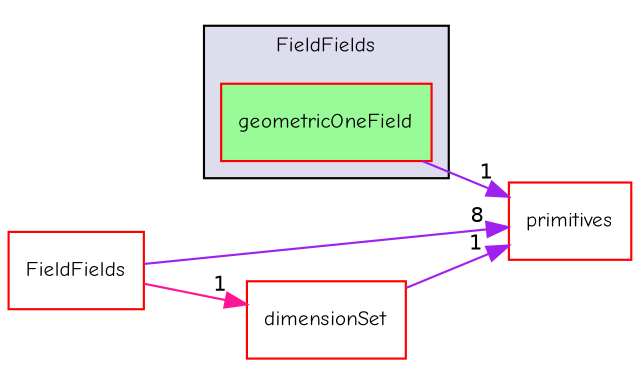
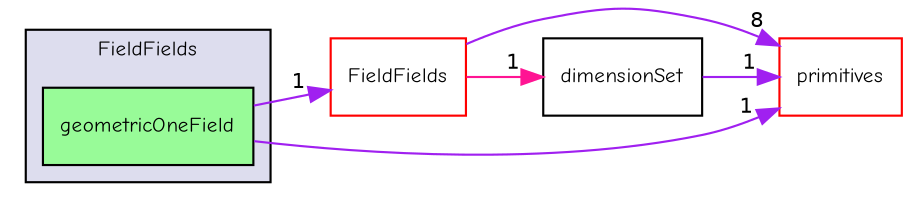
none -> (284, 99)
(326, 122) -> (148, 126)
(326, 320) -> (623, 77)
